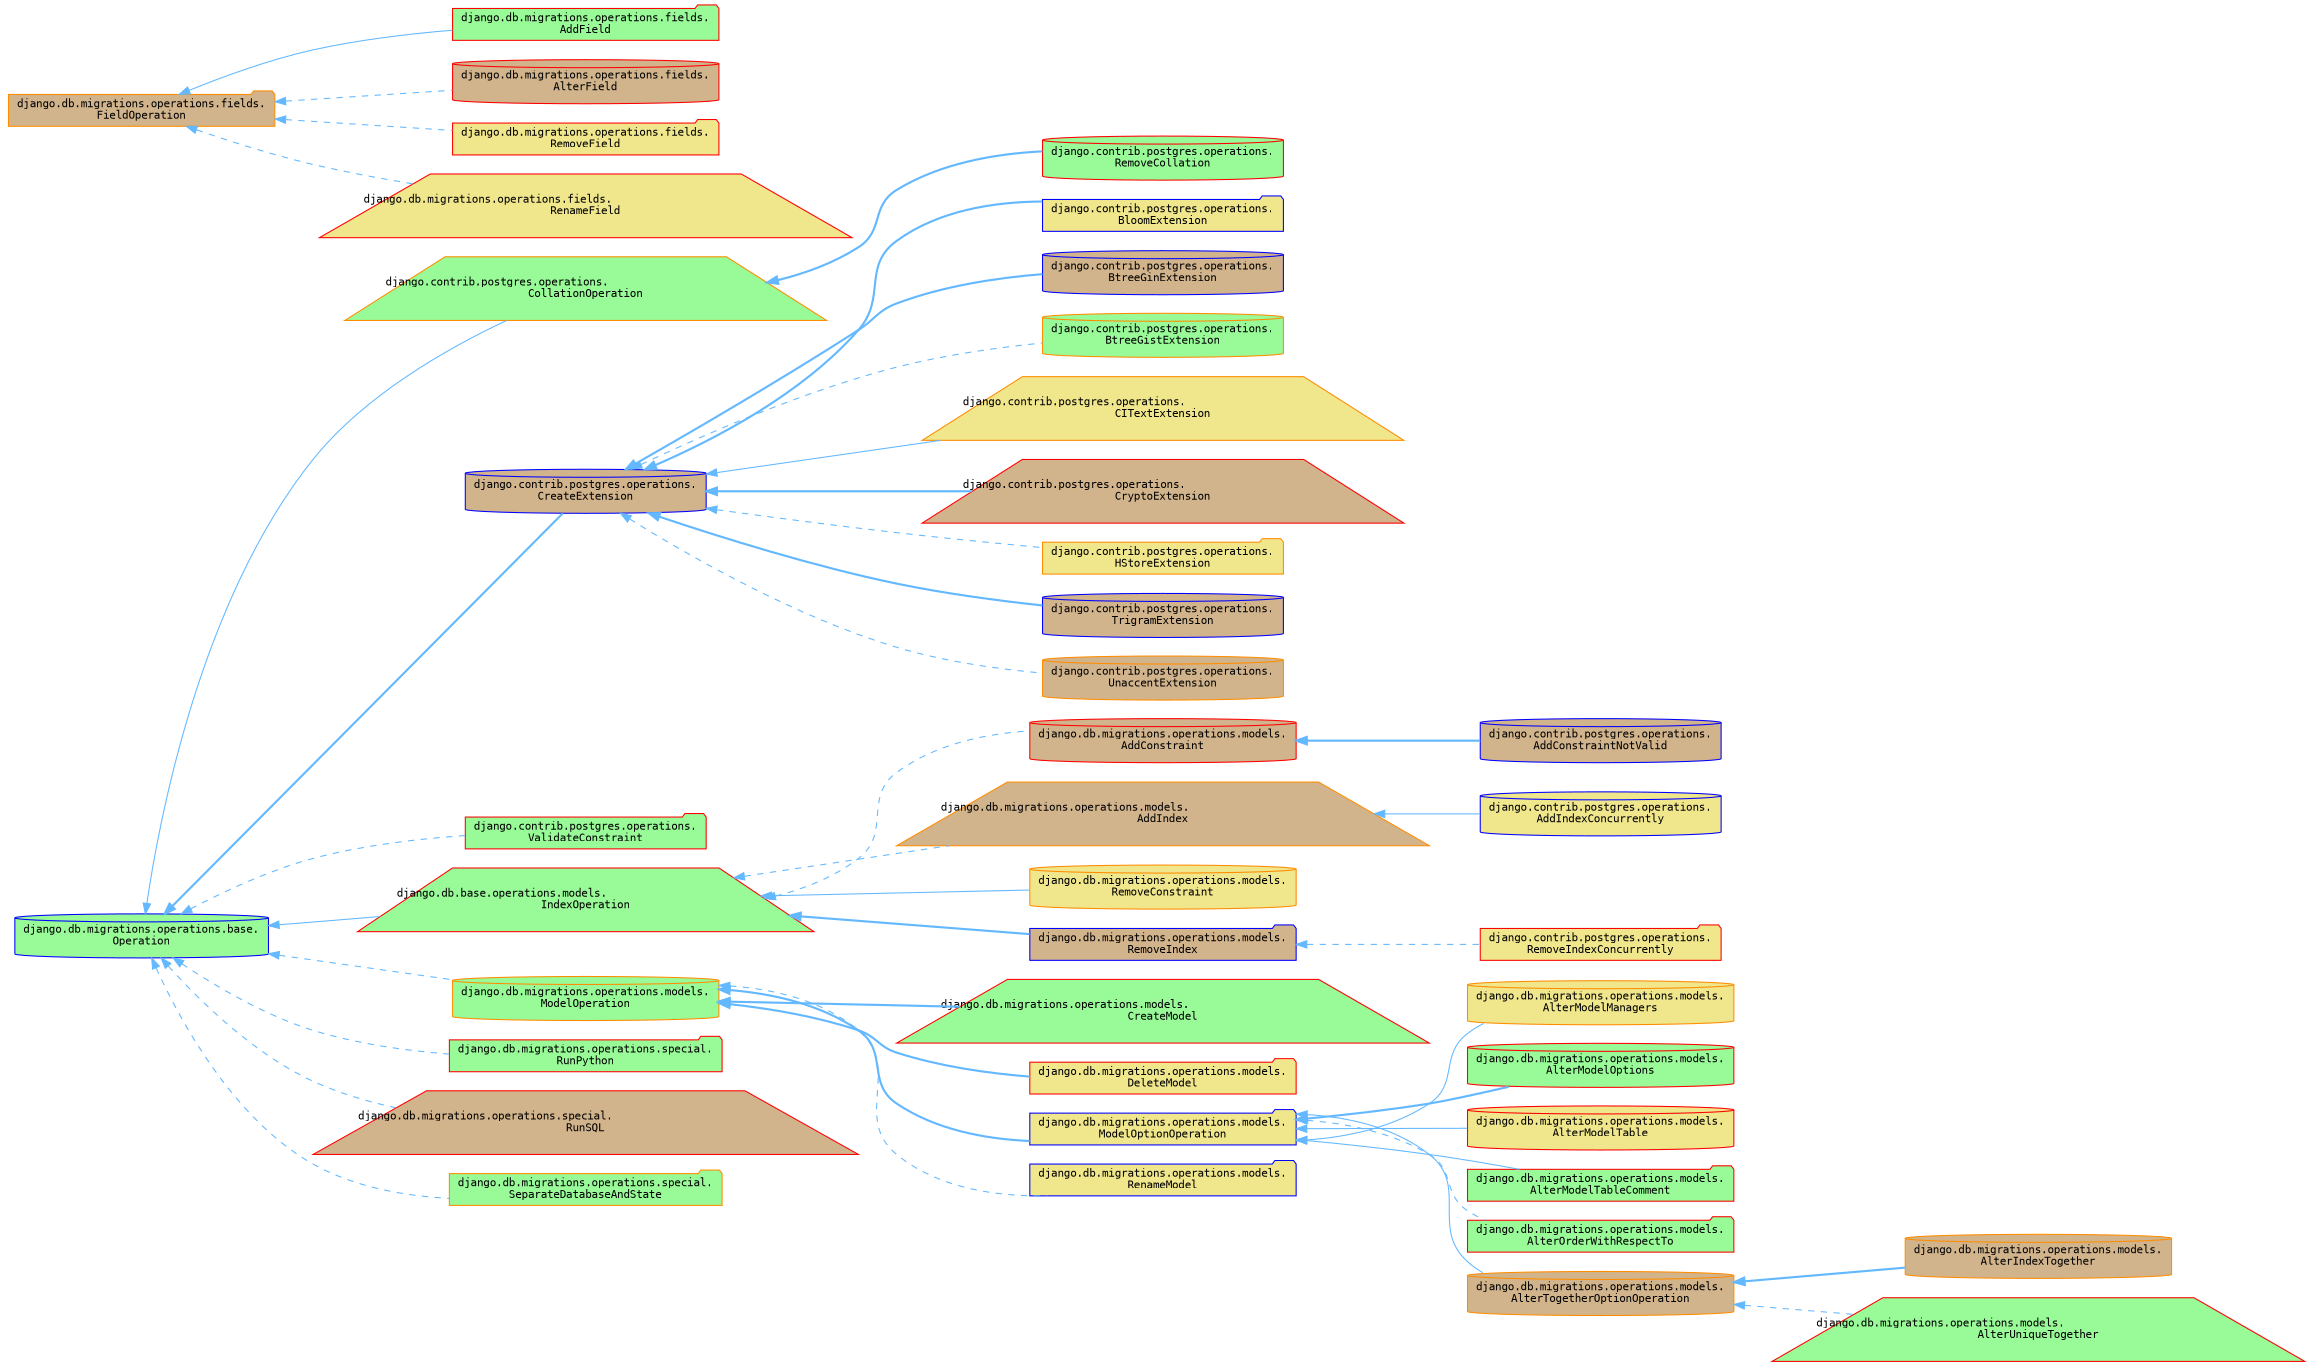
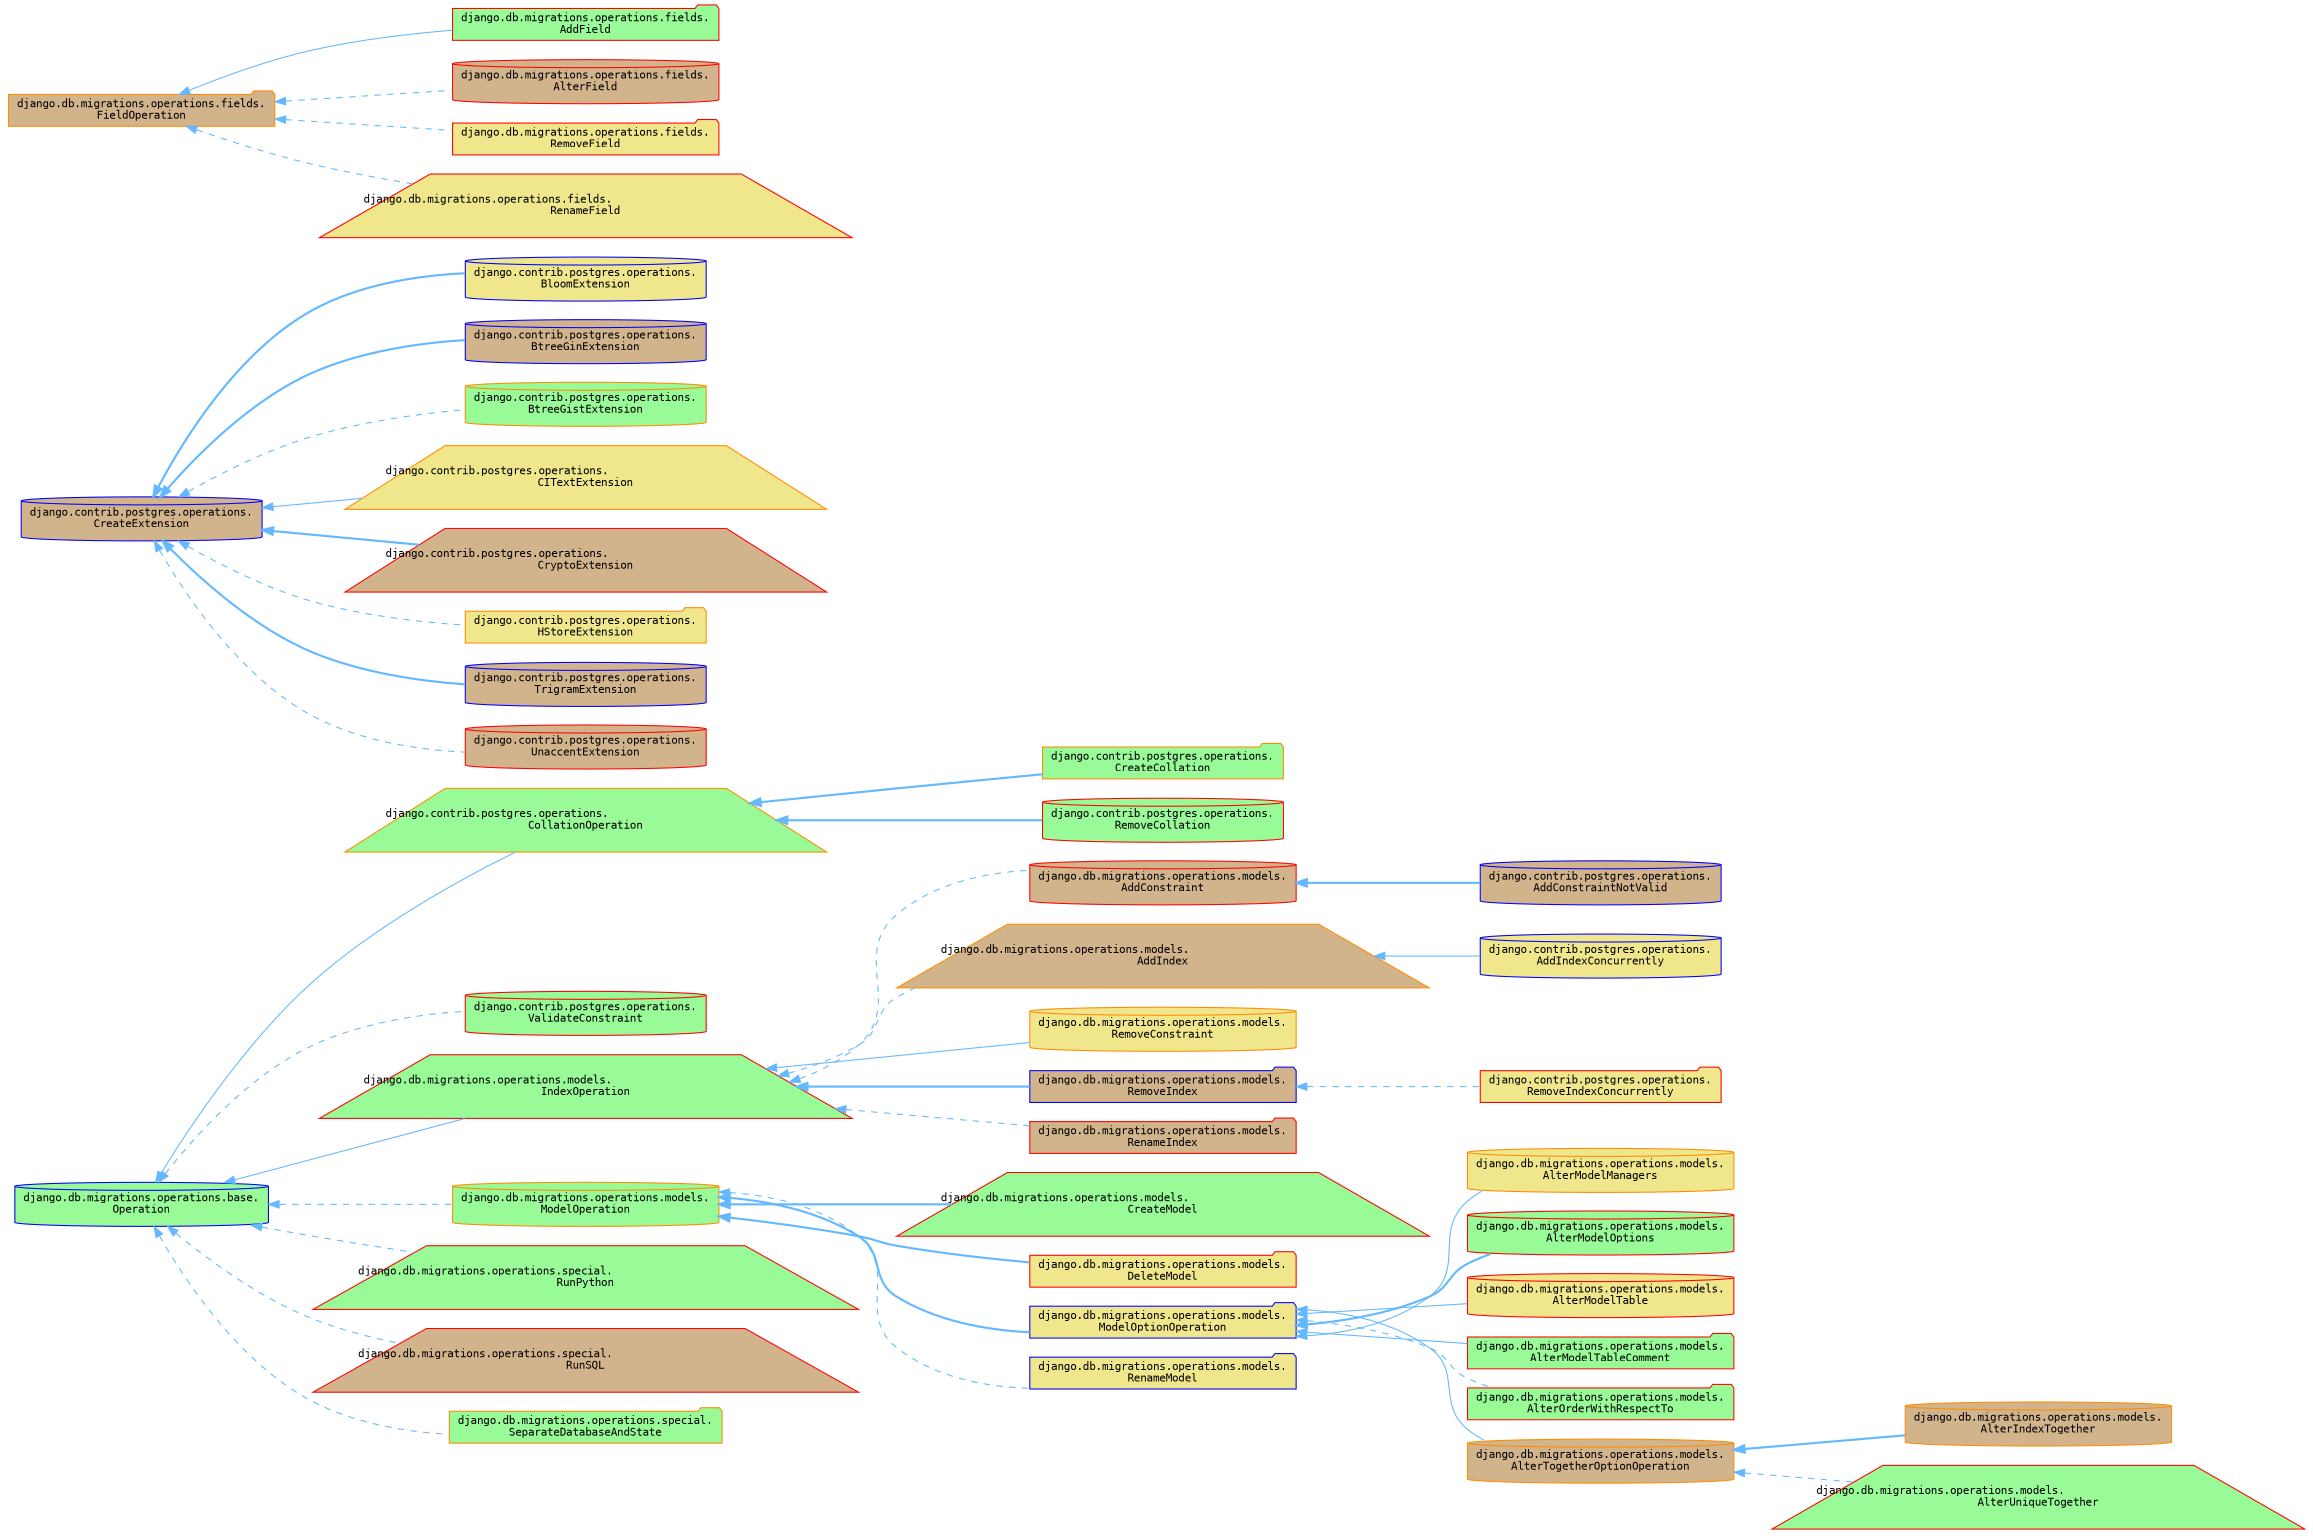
(1163, 215) -> (586, 279)
(1163, 678) -> (586, 747)
(367, 710) -> none
none -> (1163, 763)
(586, 833) -> (586, 1013)
(586, 900) -> (586, 1087)
(586, 1056) -> (586, 1278)
none -> (1163, 1138)
